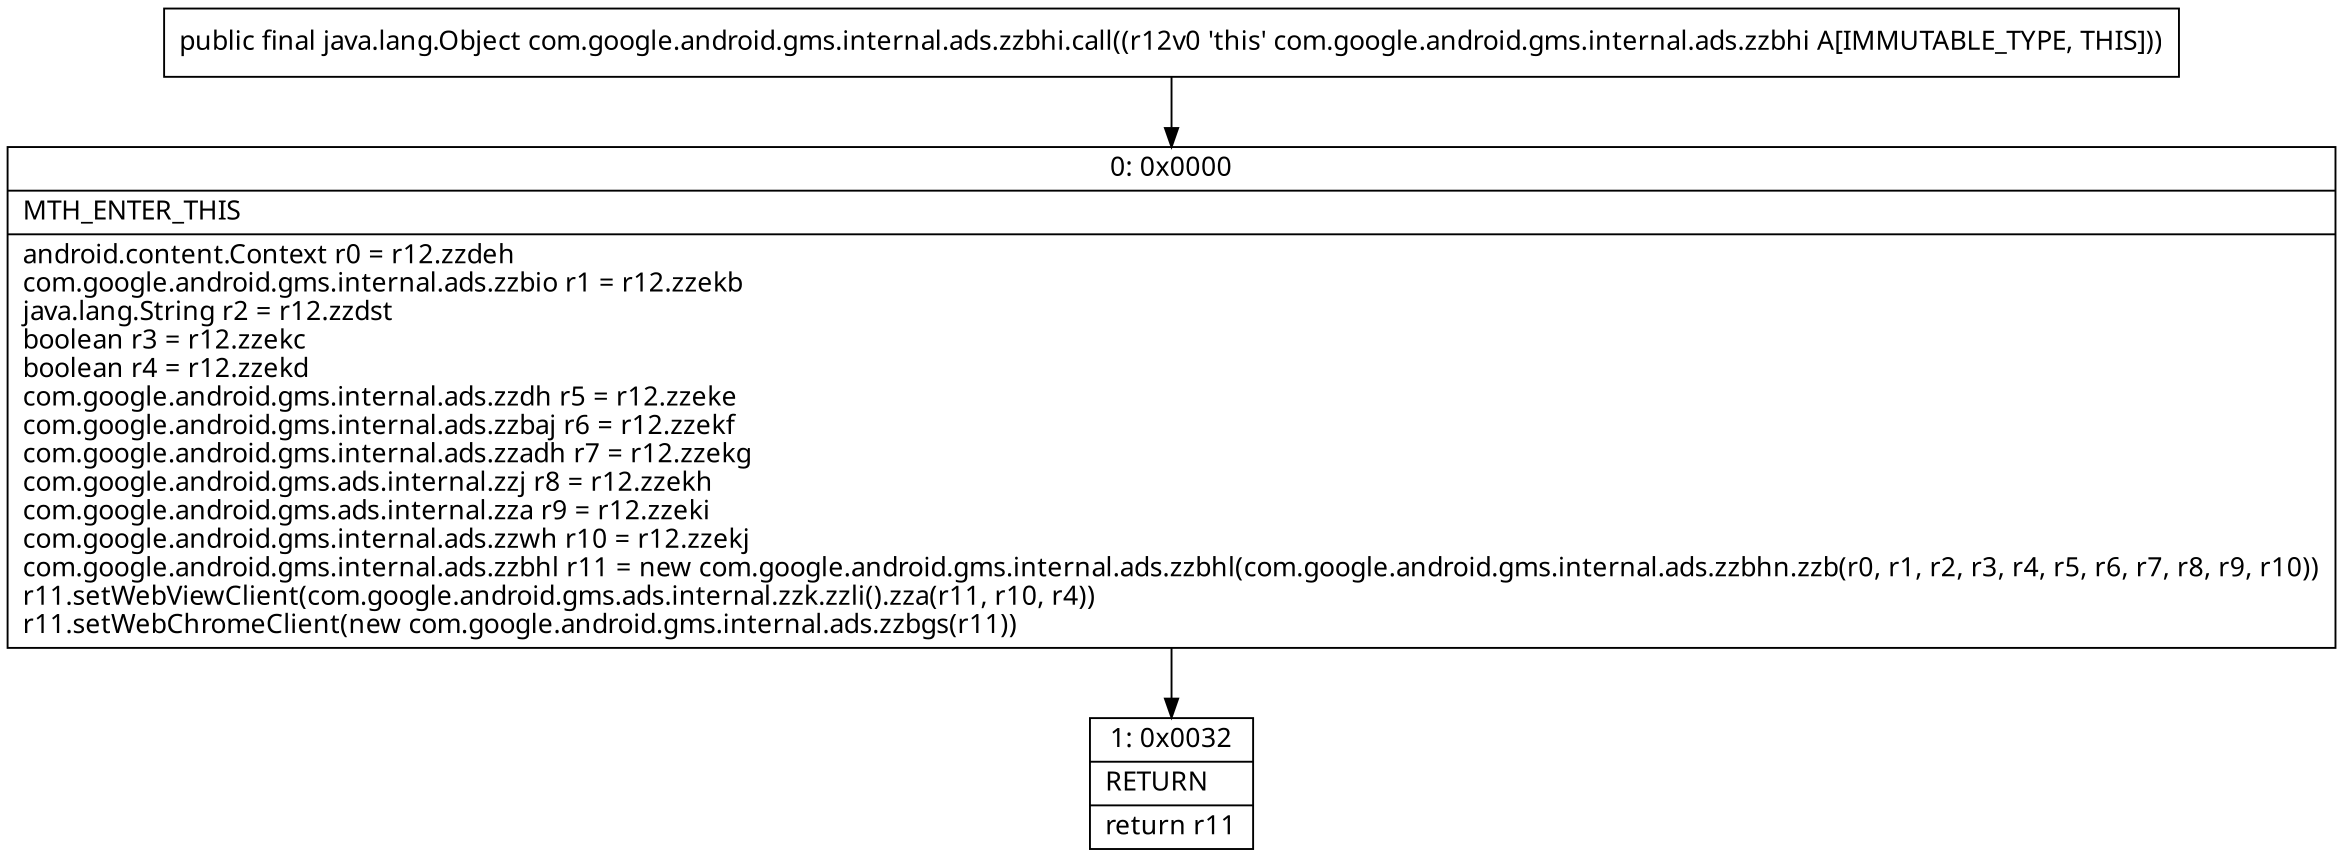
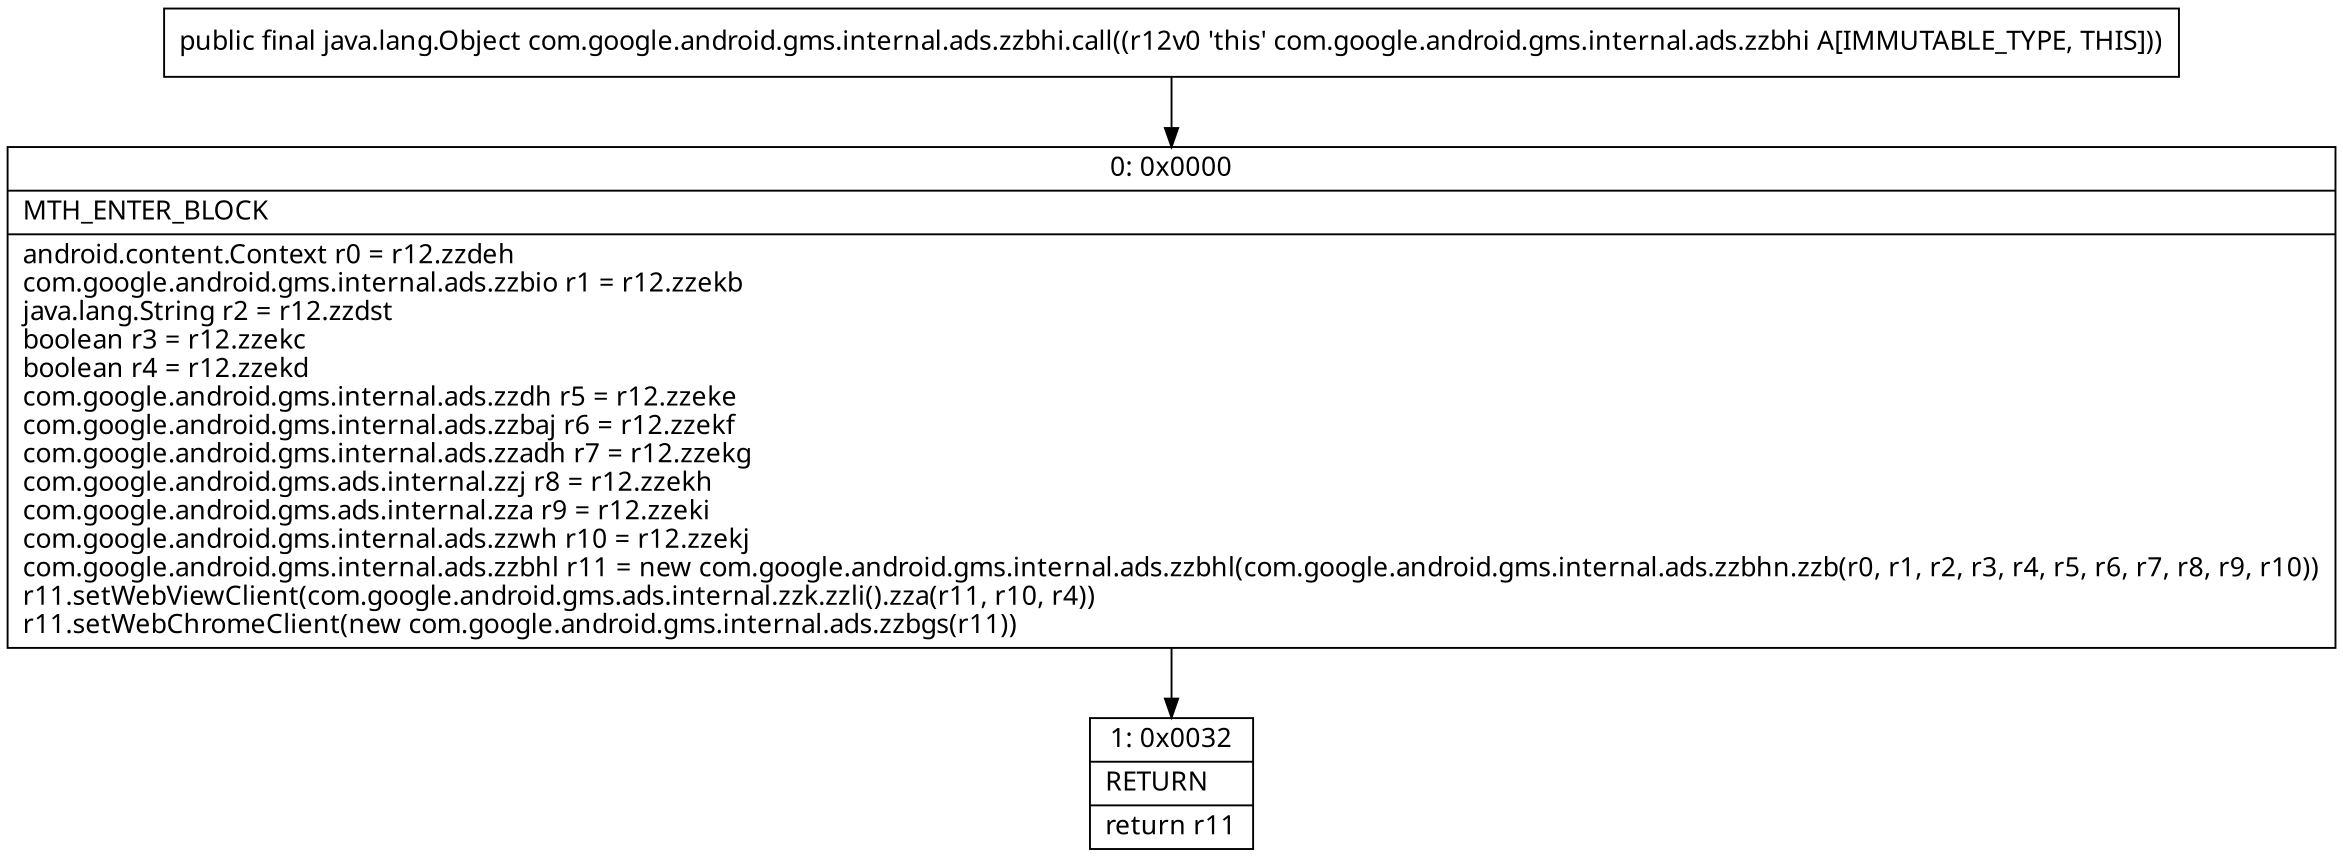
(132, 212) -> (146, 212)
